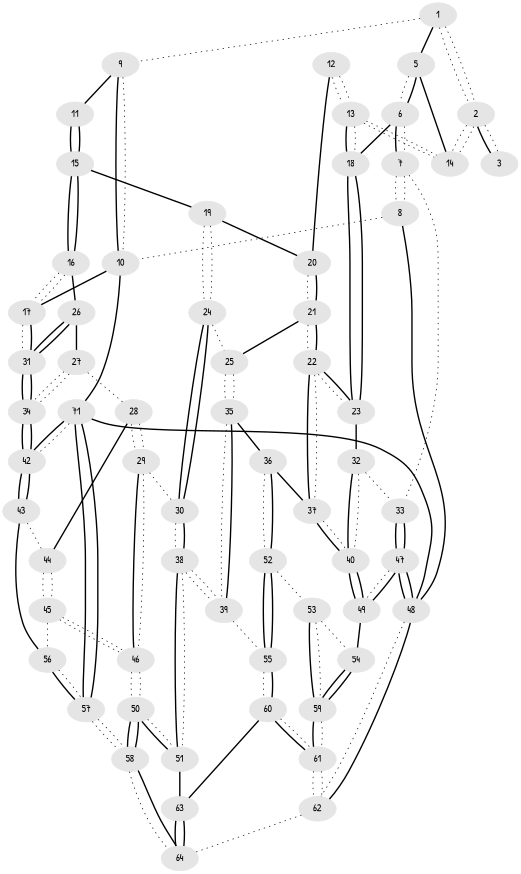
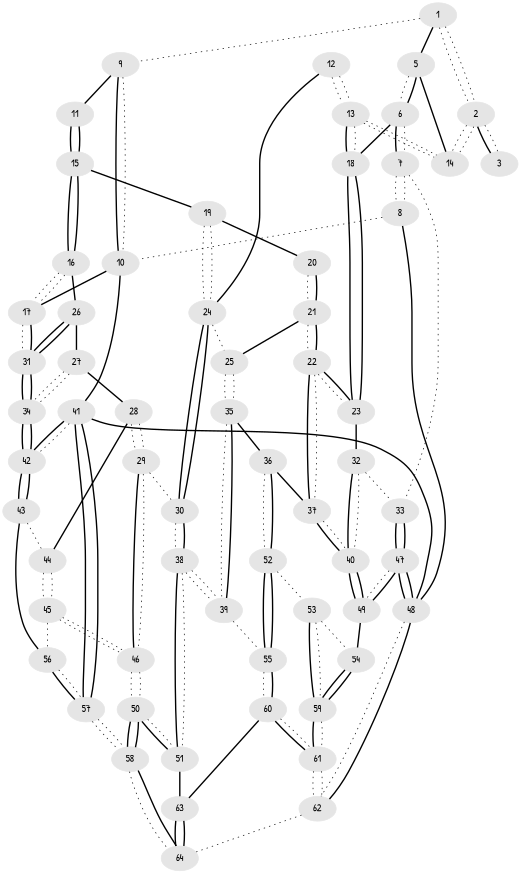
(320, 164) -> (260, 183)
(105, 387) -> (105, 387)
(76, 412) -> (76, 412)
